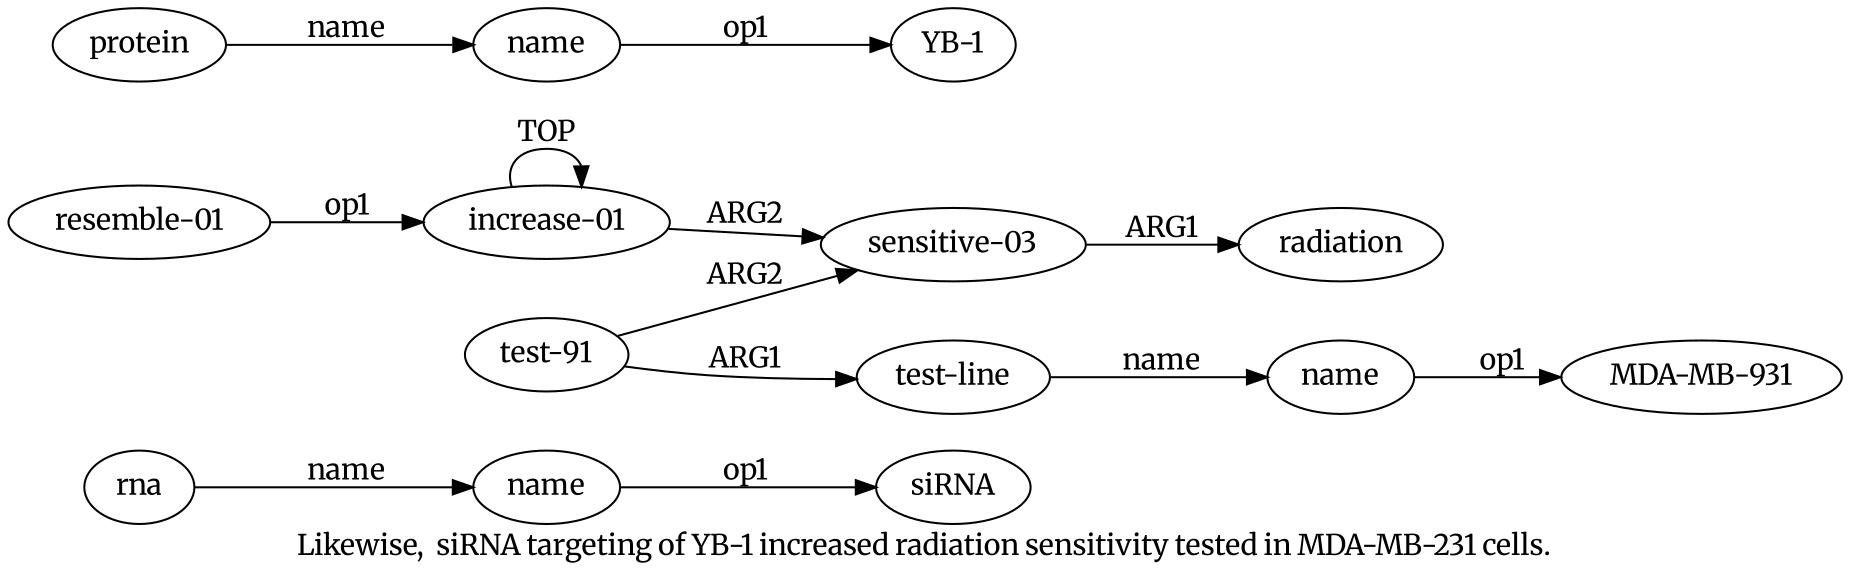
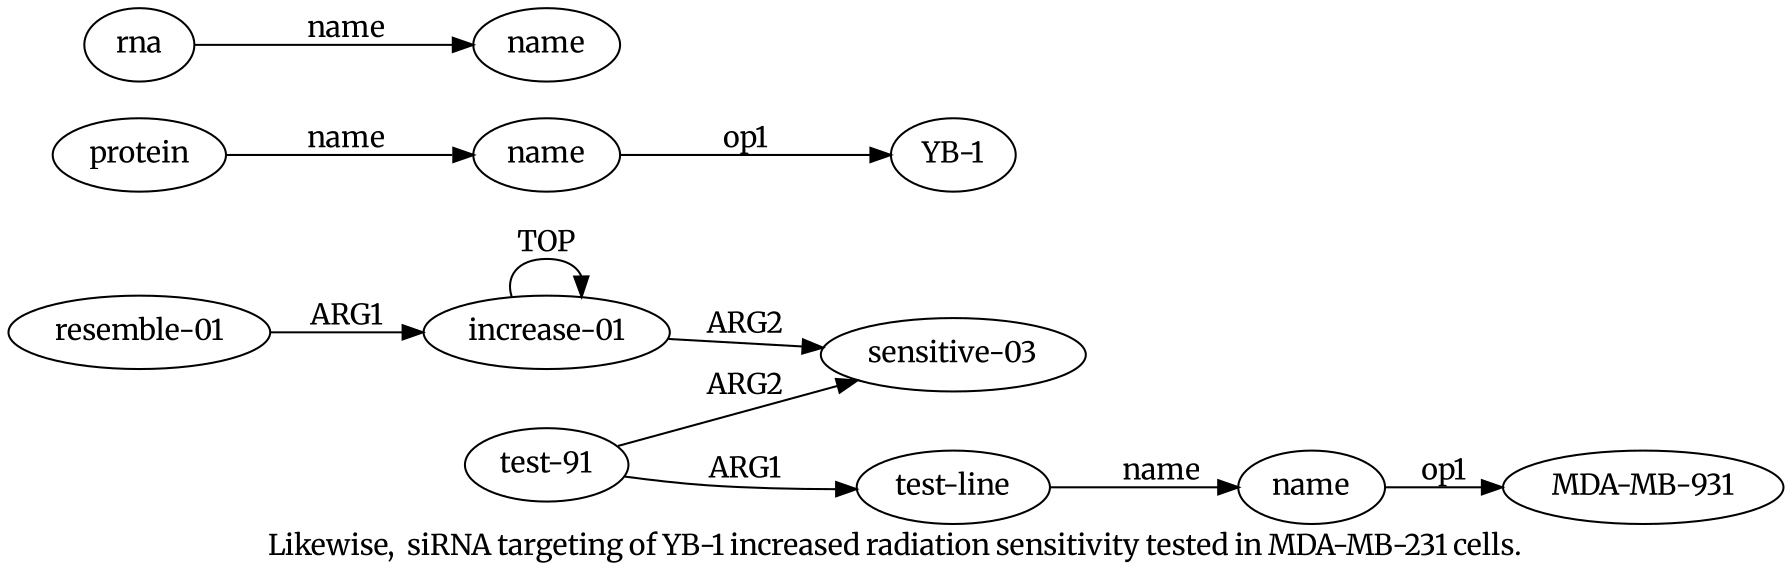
(347, 207) -> (347, 317)
(1341, 245) -> none
(953, 487) -> none
